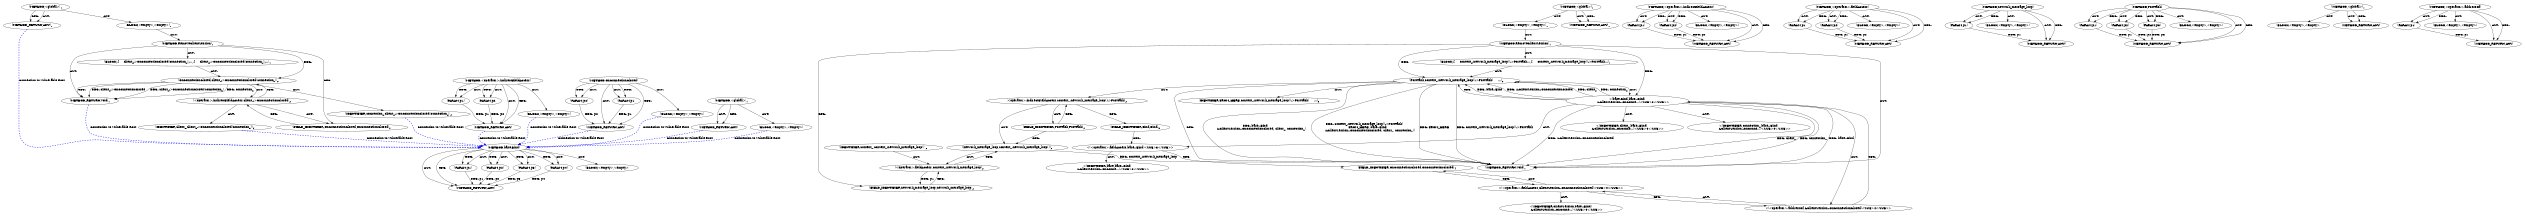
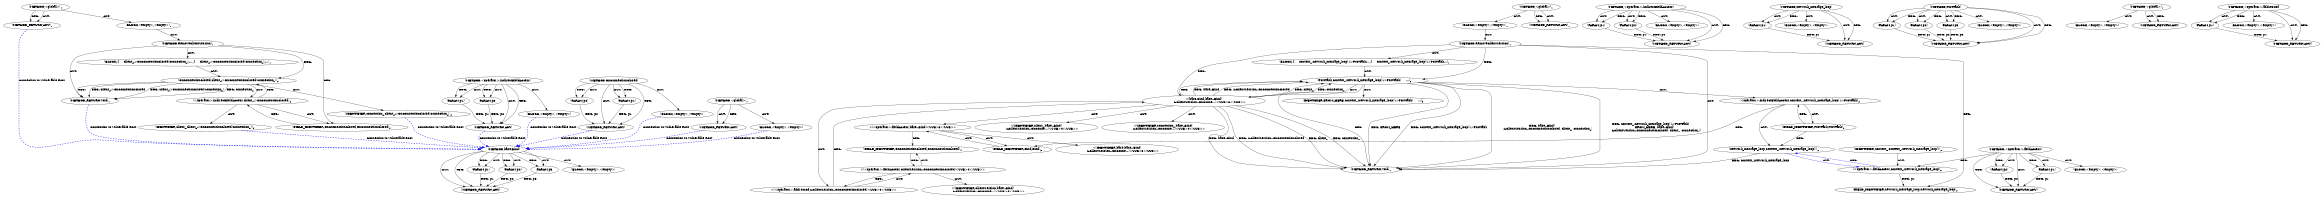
none -> (972, 137)
(1137, 138) -> (969, 138)
(965, 156) -> (1821, 162)
(975, 159) -> (1837, 160)
(559, 168) -> none
(935, 180) -> (1958, 159)
